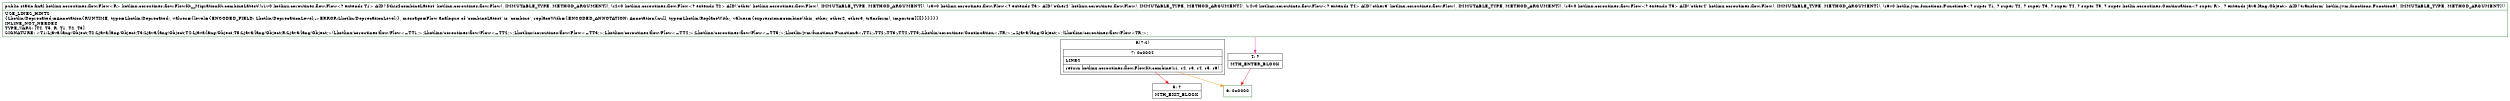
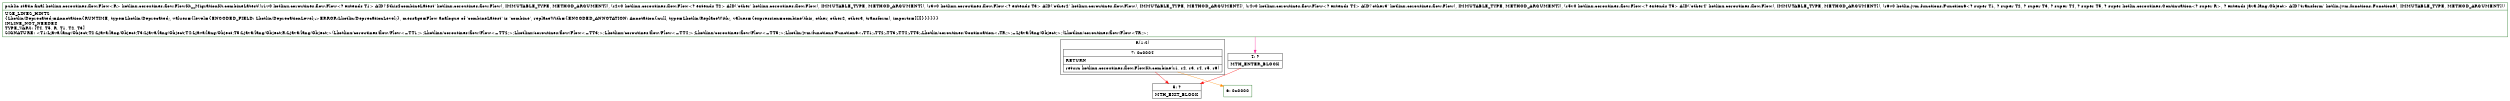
(1143, 43) -> (1143, 43)
(1073, 60) -> (1076, 60)
(1247, 75) -> (1221, 77)
